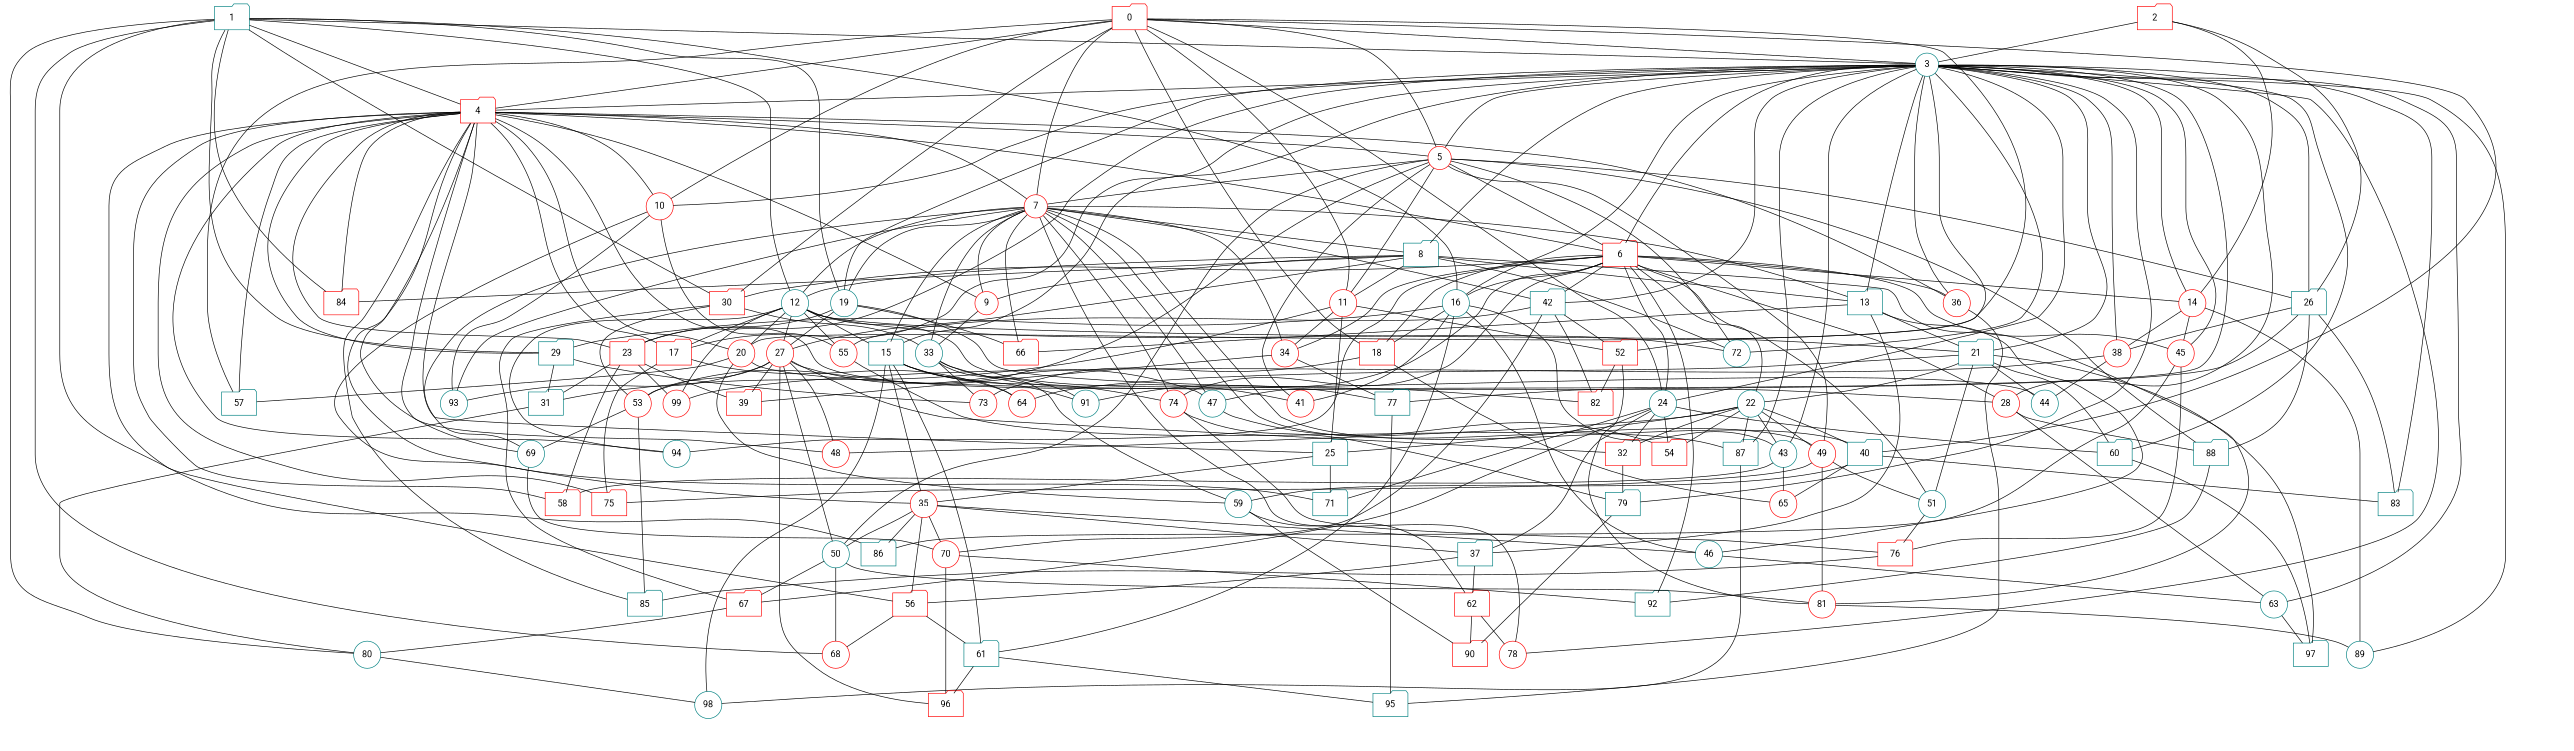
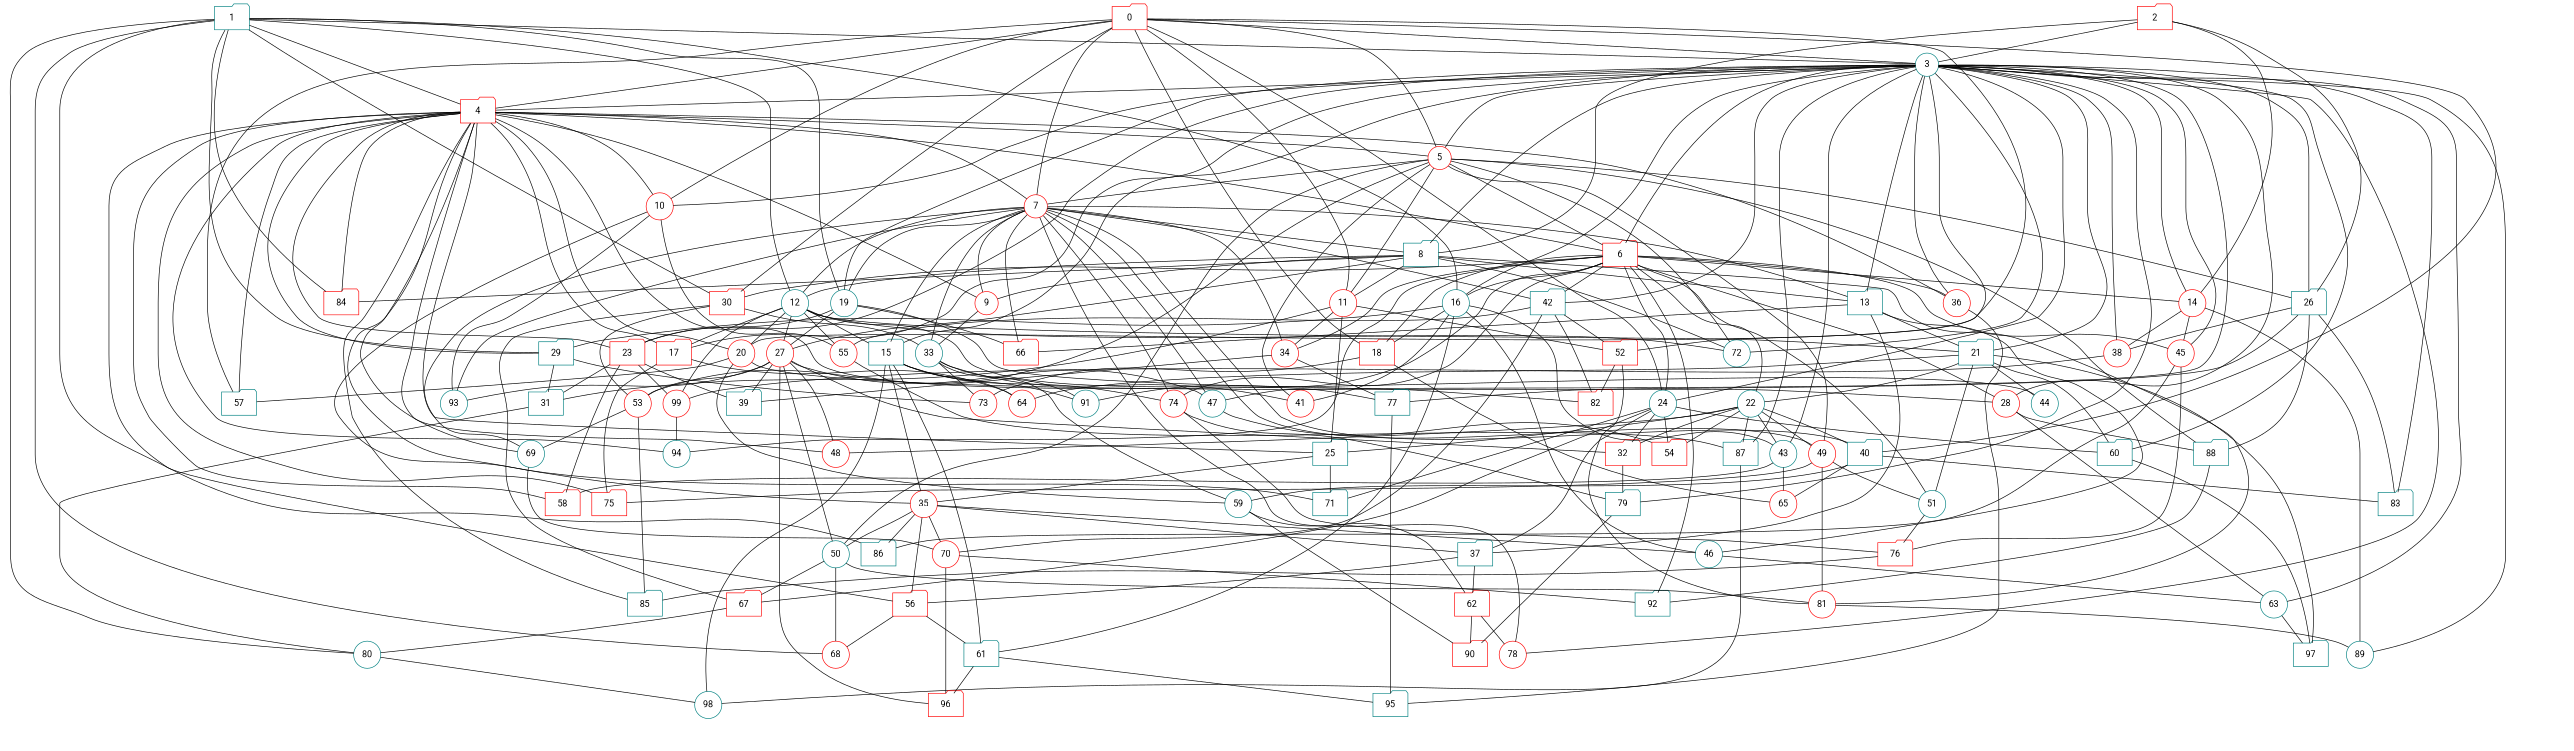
none -> (1718, 63)
(531, 341) -> (677, 426)
(2070, 386) -> none
(744, 404) -> (744, 404)
